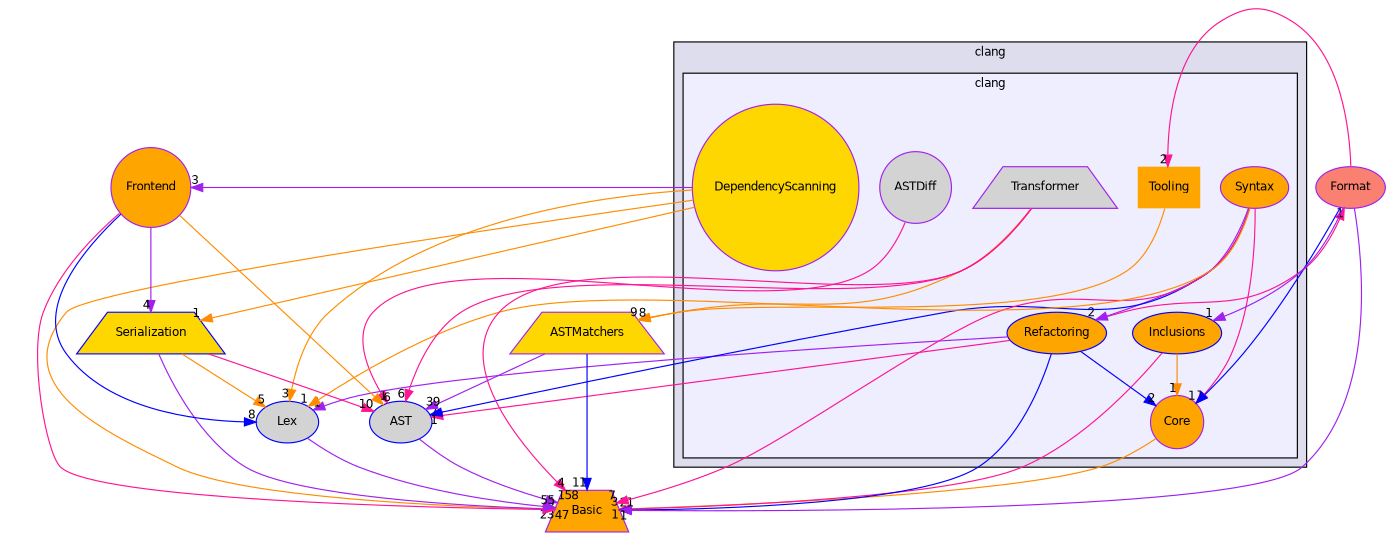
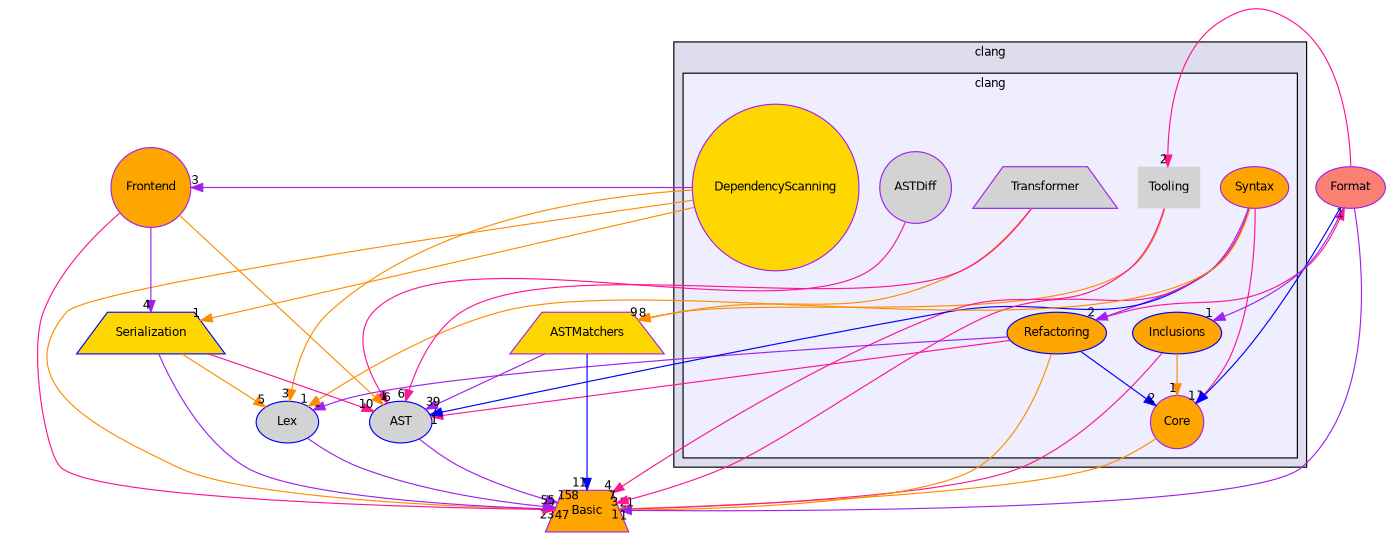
(1169, 188) -> (1169, 188)
(696, 278) -> (897, 332)
(78, 366) -> none
(958, 476) -> (958, 476)
